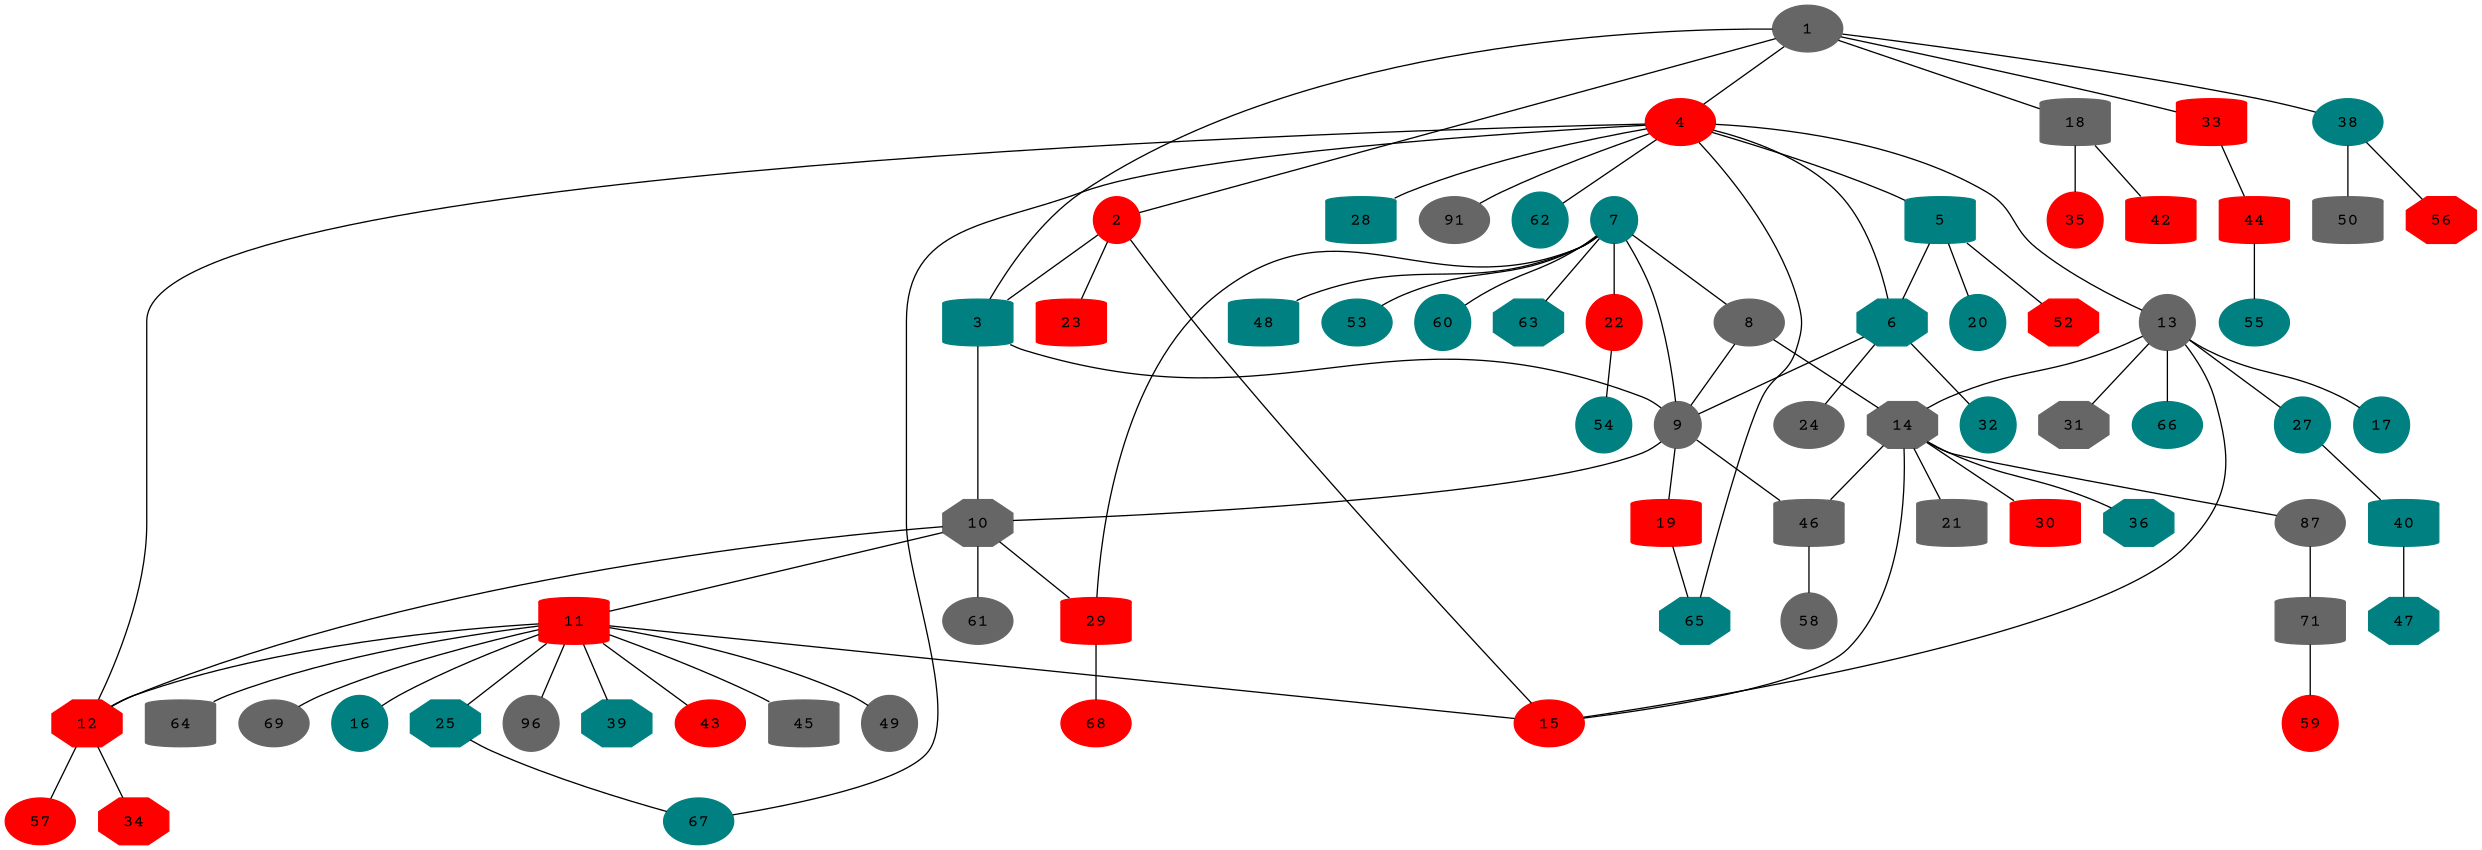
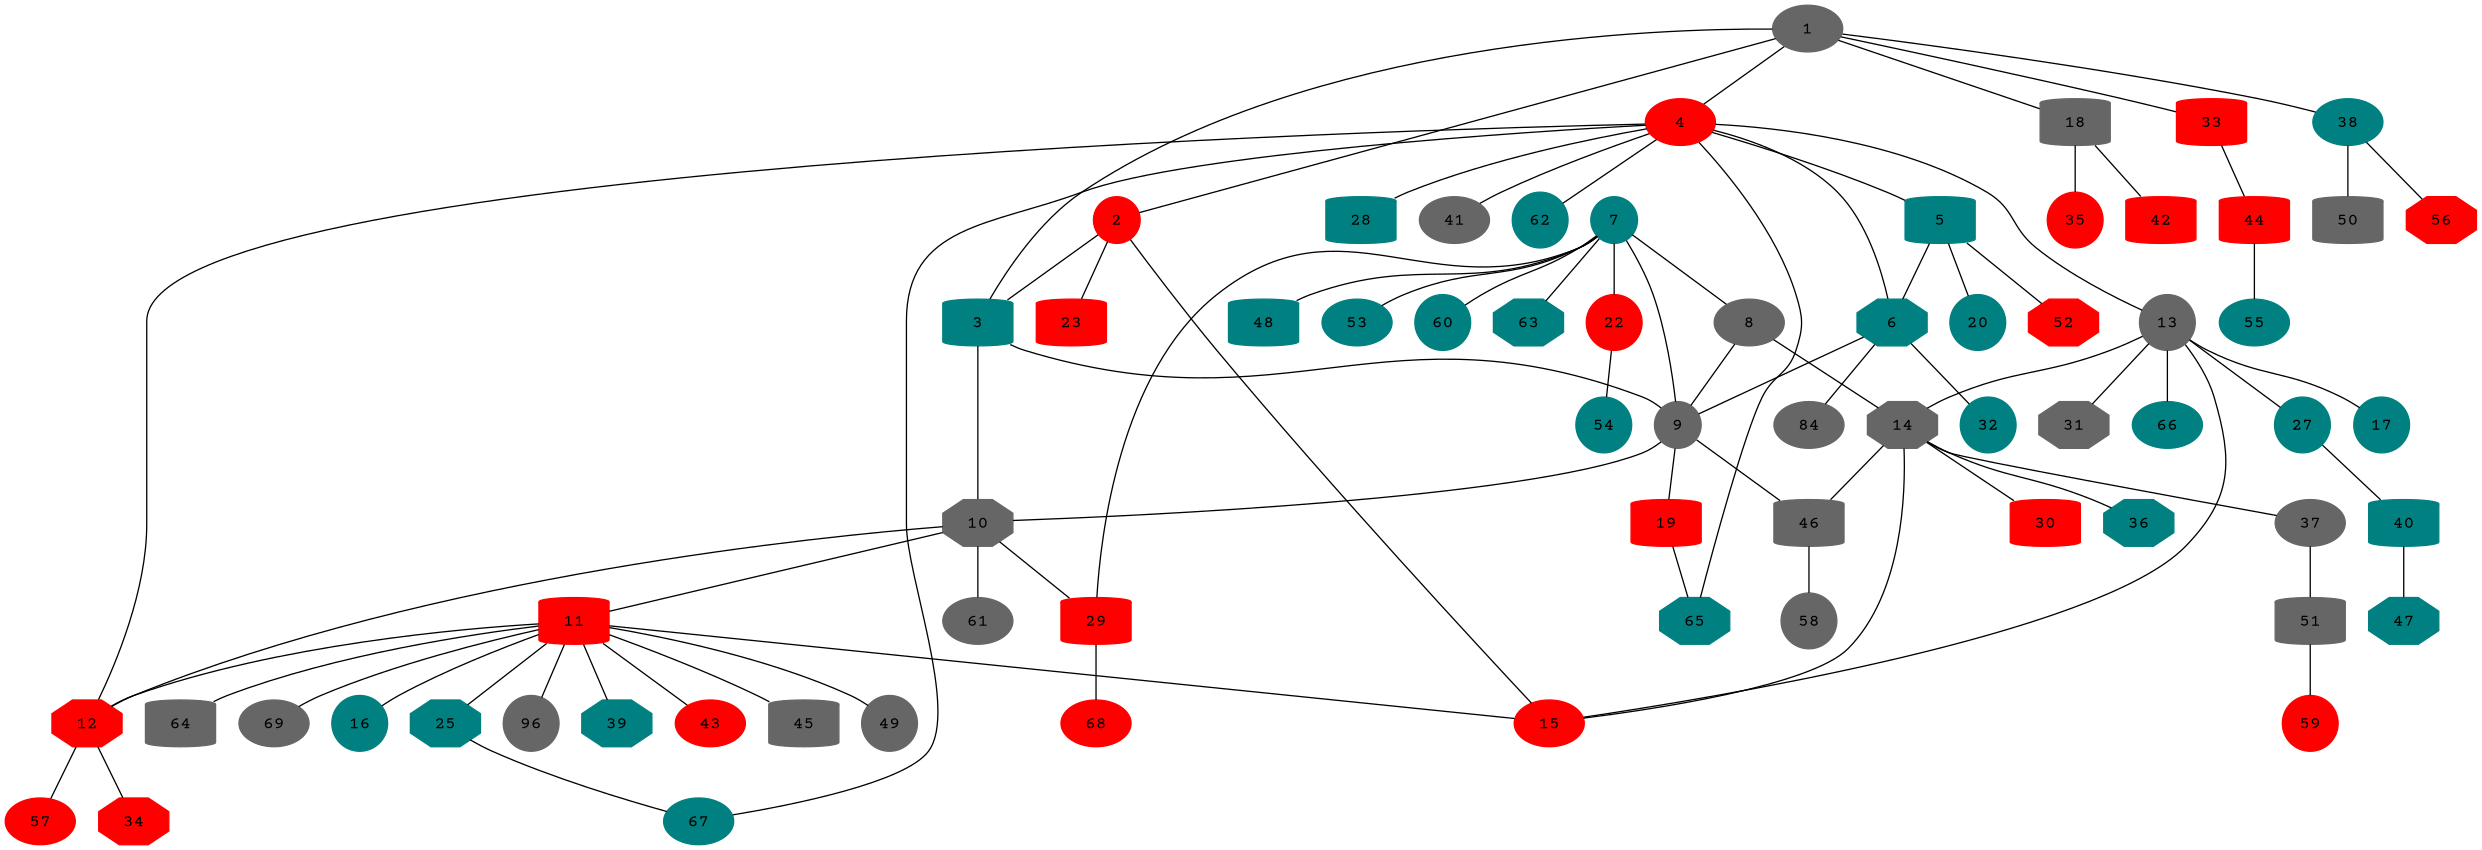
(1454, 220) -> (1454, 220)
(1809, 425) -> (1809, 425)
(1952, 523) -> none
(2310, 523) -> (2310, 523)
(2310, 621) -> (2310, 621)
